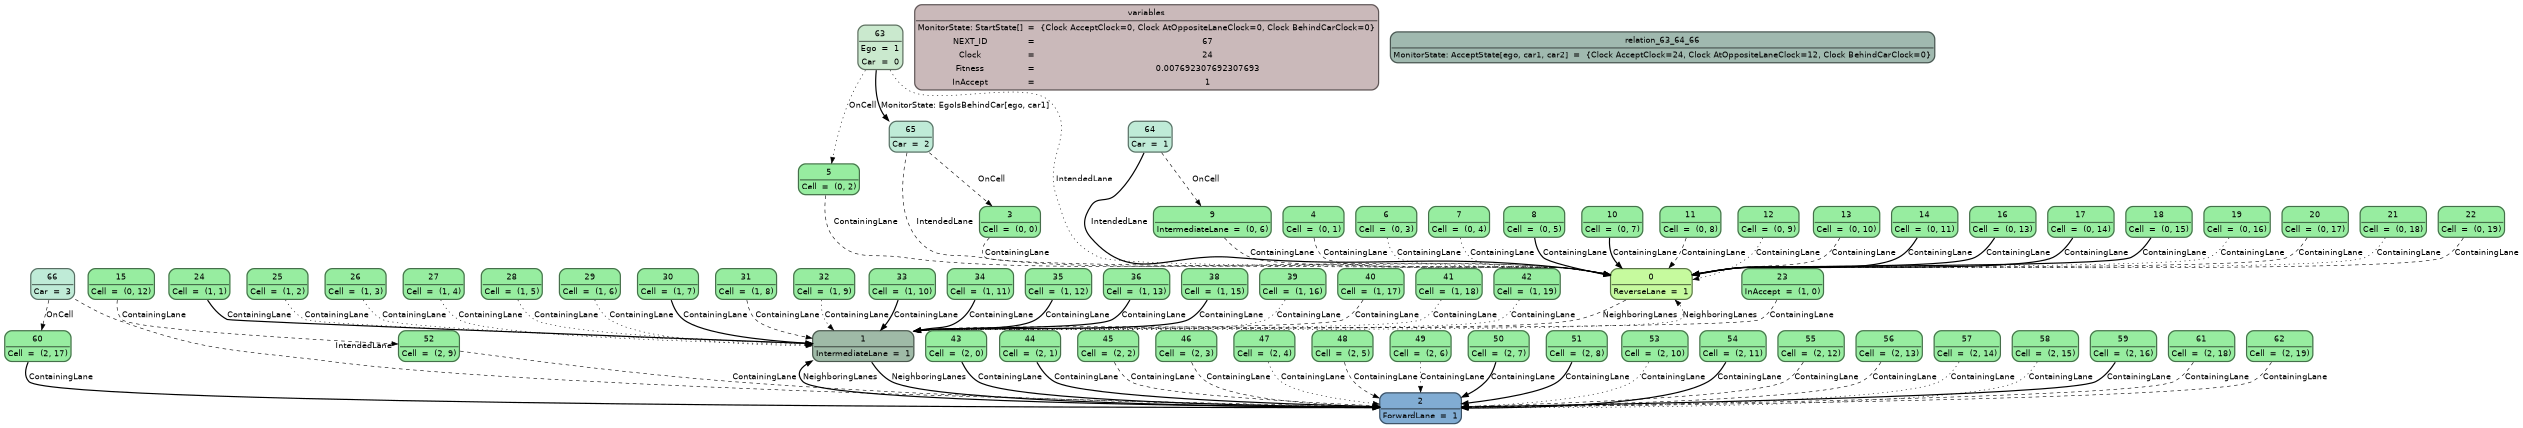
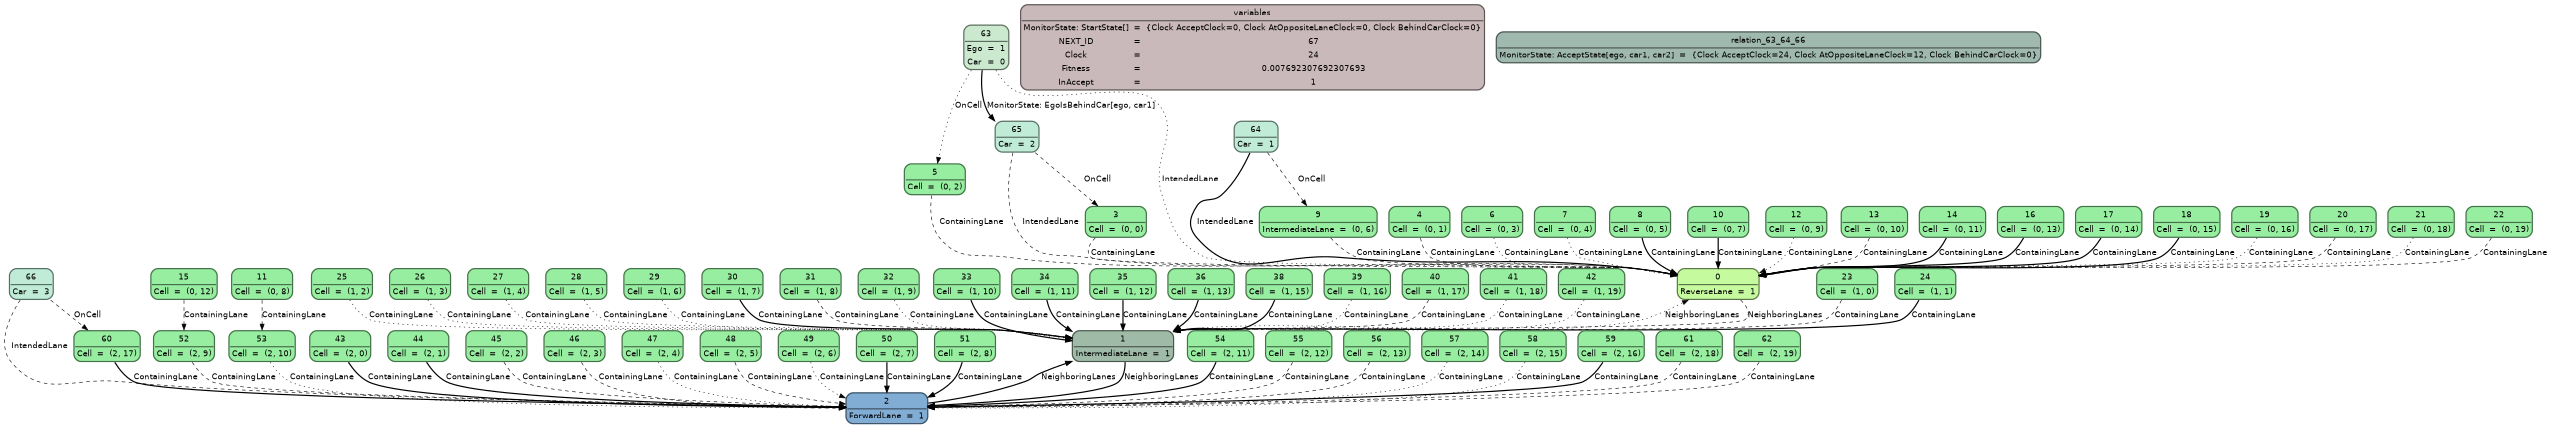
(1681, 251) -> (262, 312)
(1763, 292) -> (1828, 292)
